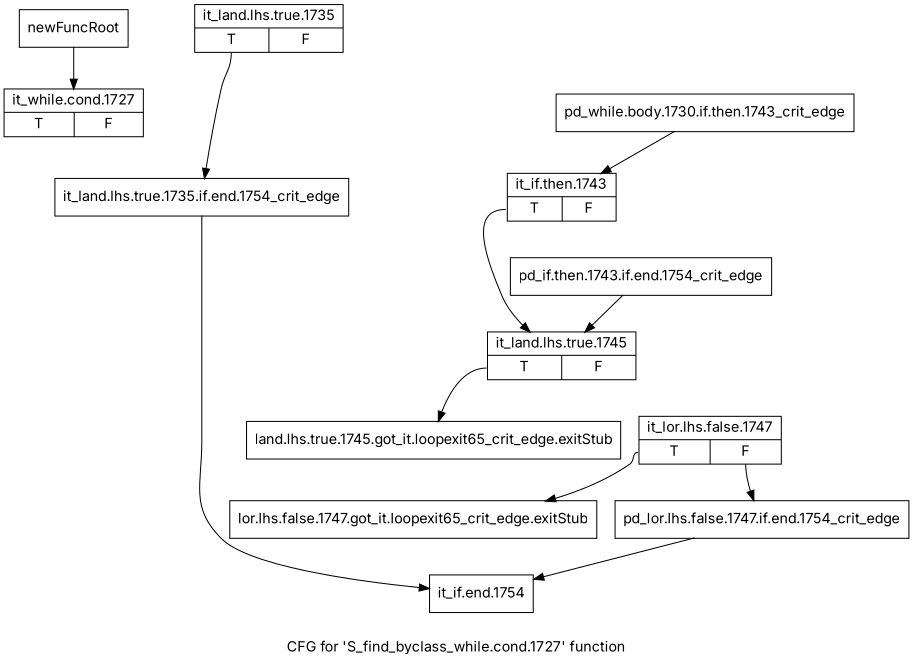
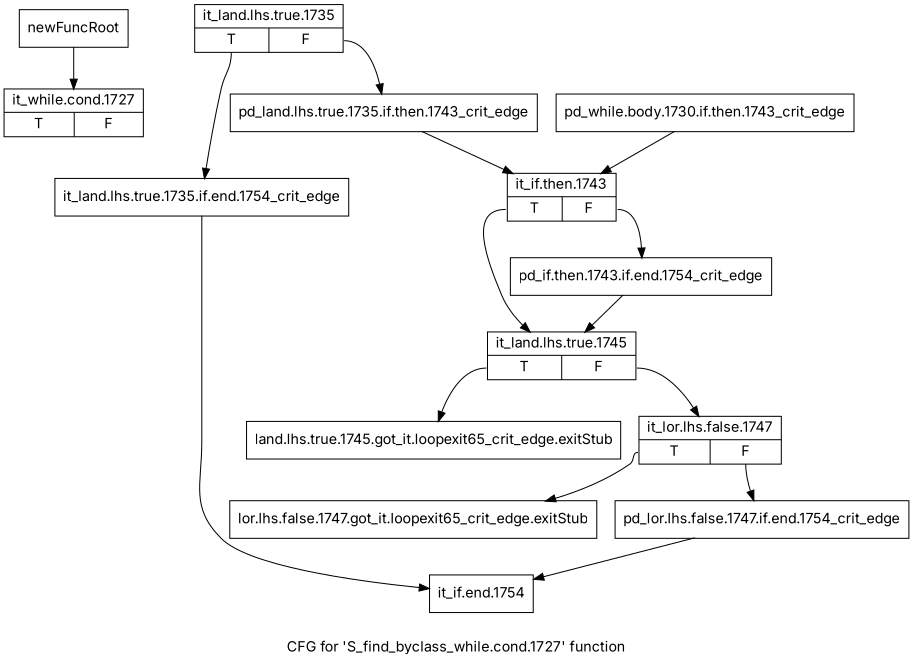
none -> (384, 113)
none -> (636, 224)
none -> (670, 381)
